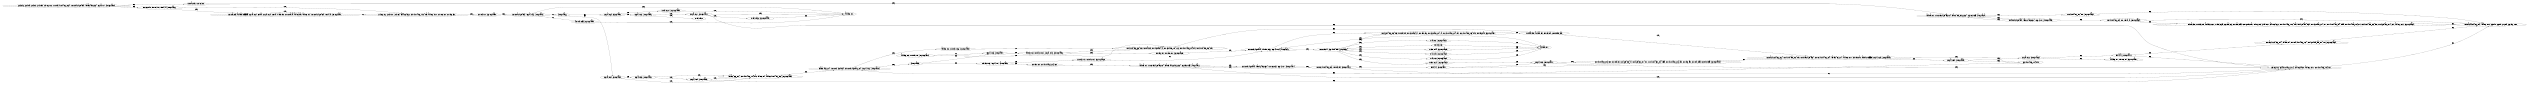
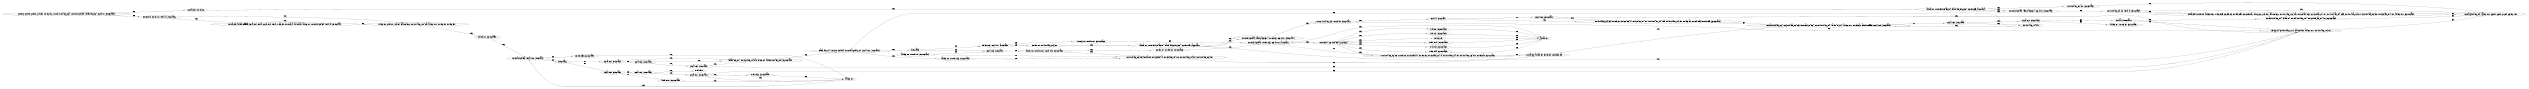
(1439, 59) -> (1439, 34)
(1492, 63) -> (1495, 41)
